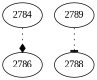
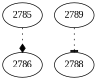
(23, 15) -> (23, 15)
